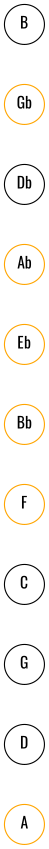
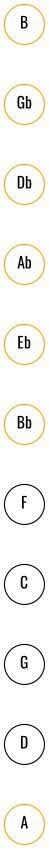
(24, 24) -> (24, 24)
(24, 184) -> (24, 184)
(24, 504) -> (24, 504)
